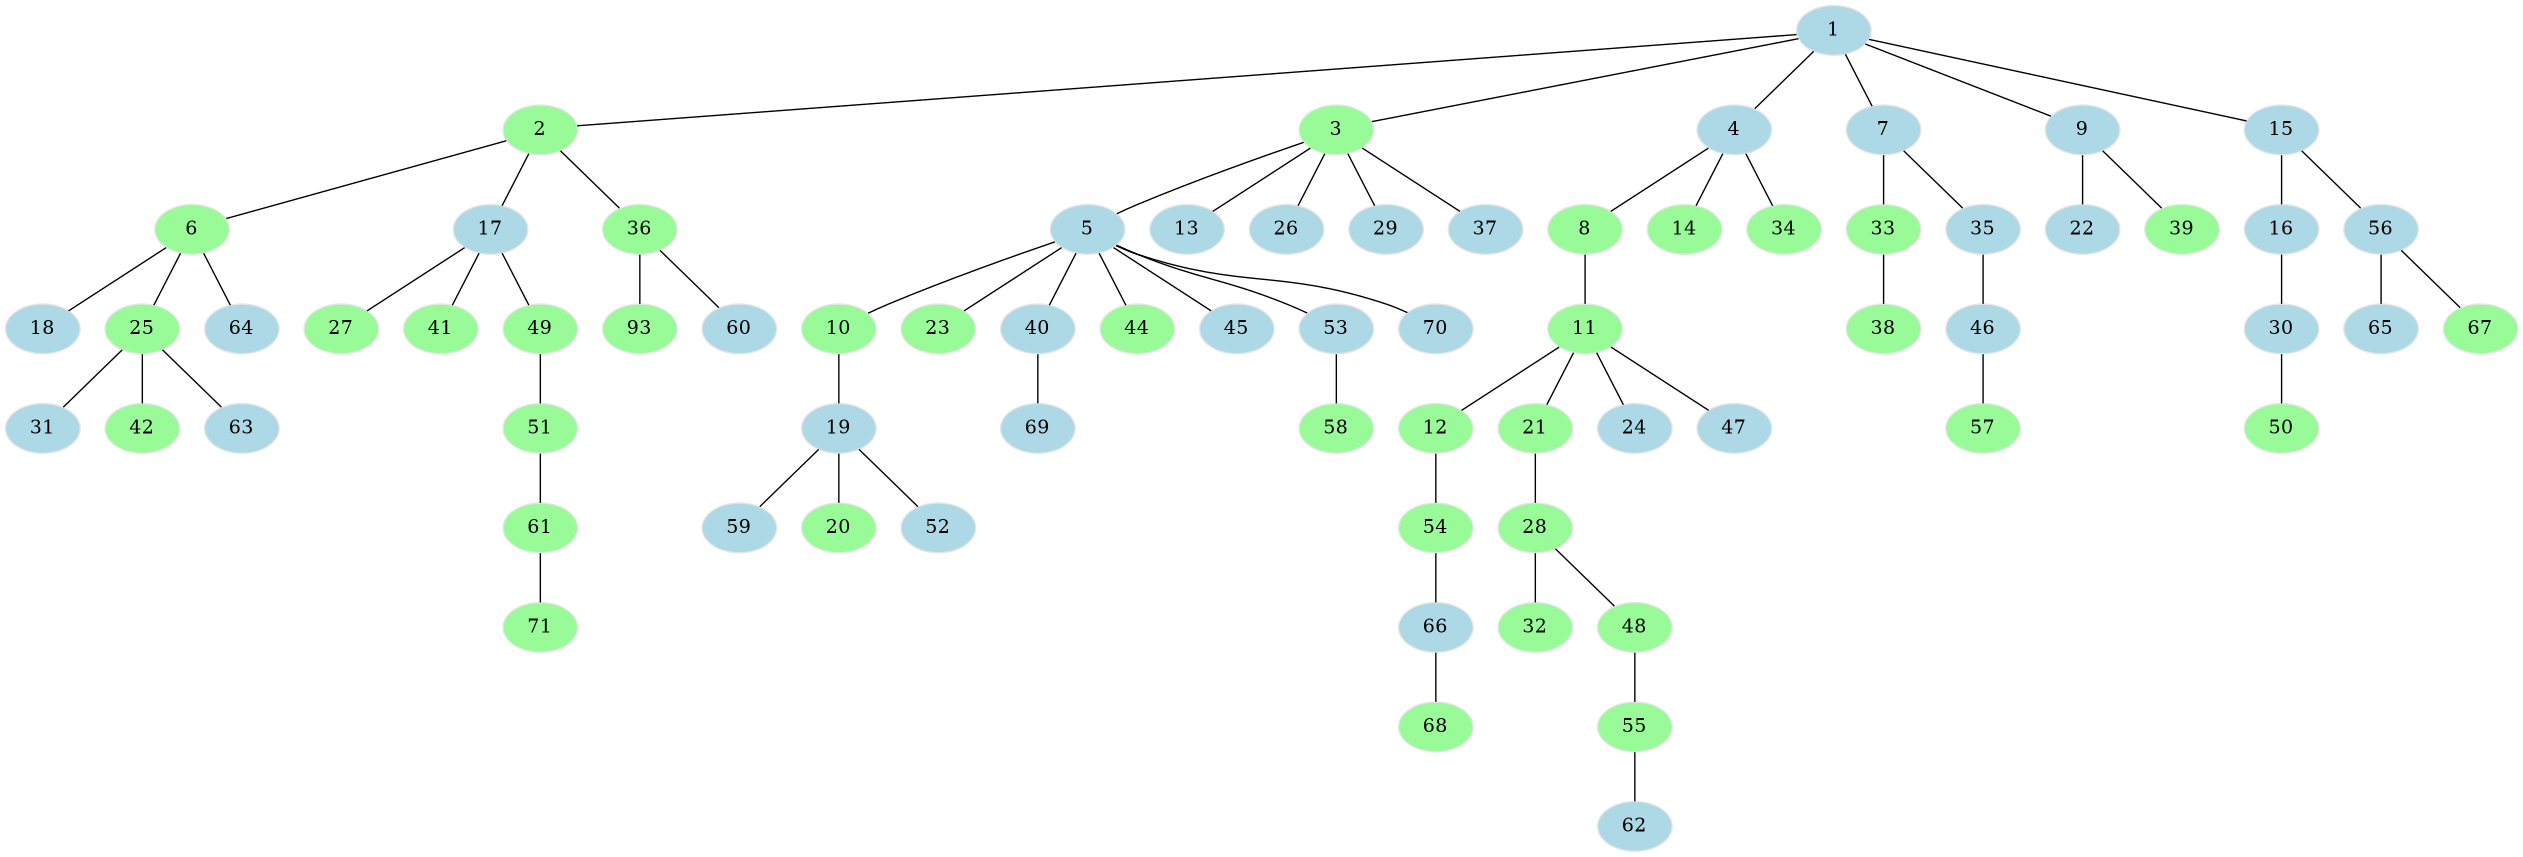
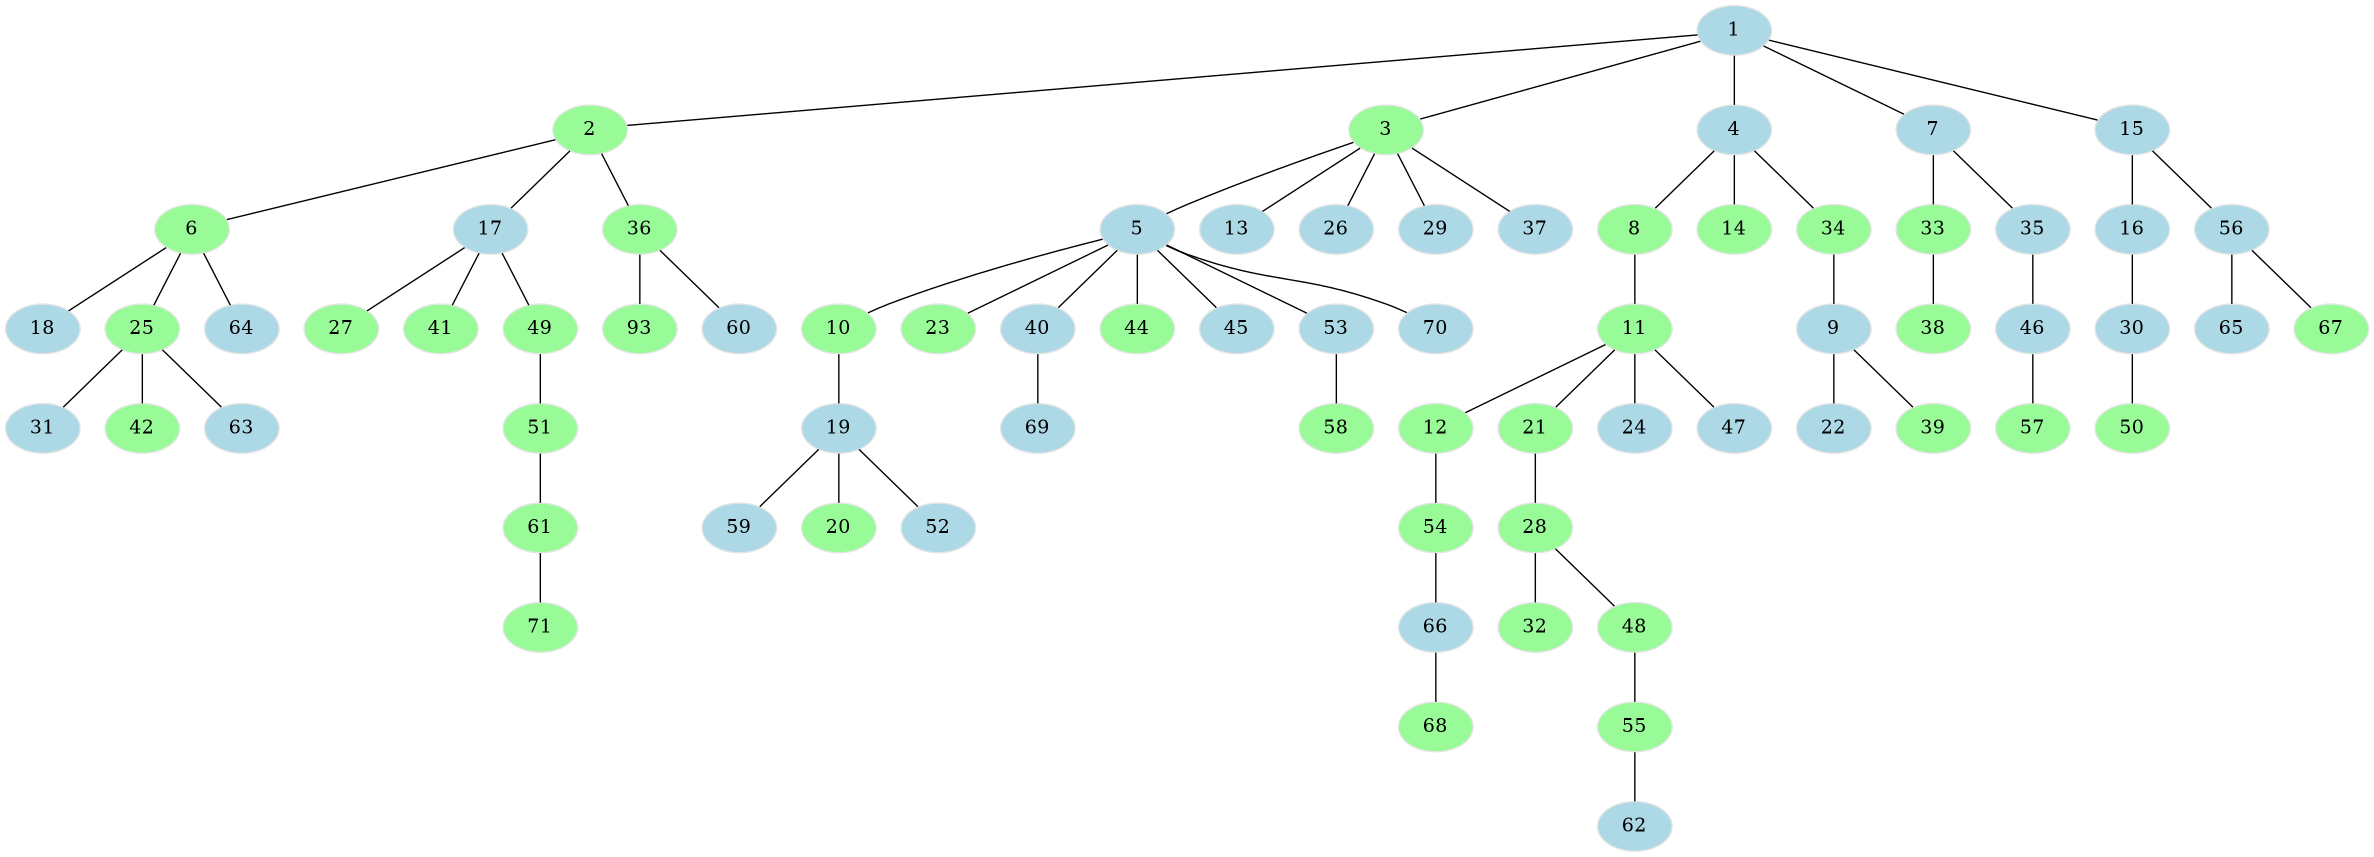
(1958, 80) -> (1834, 279)
